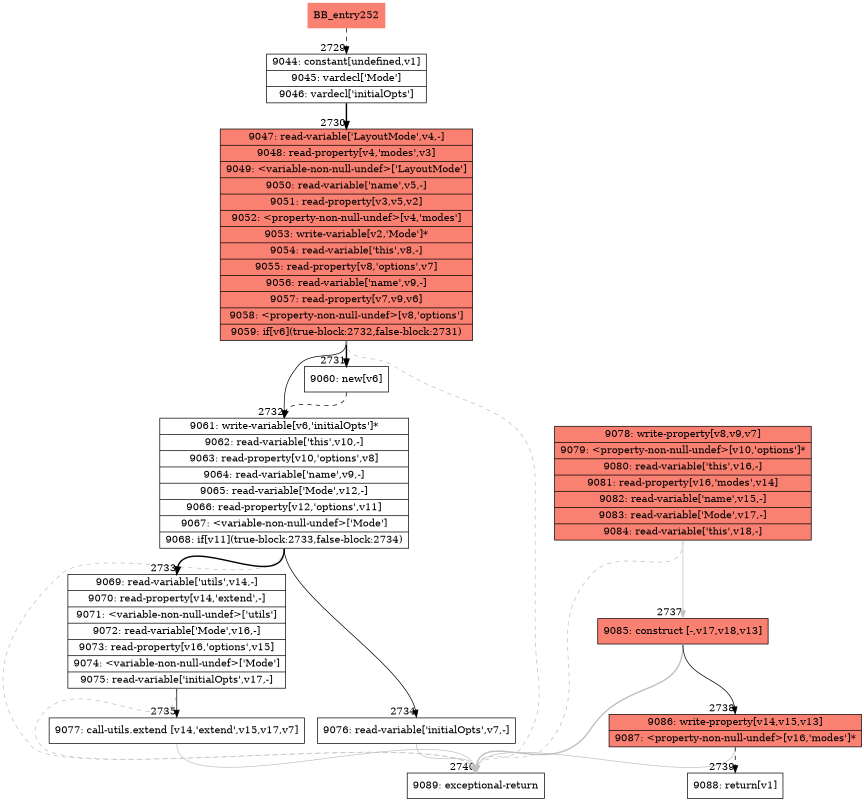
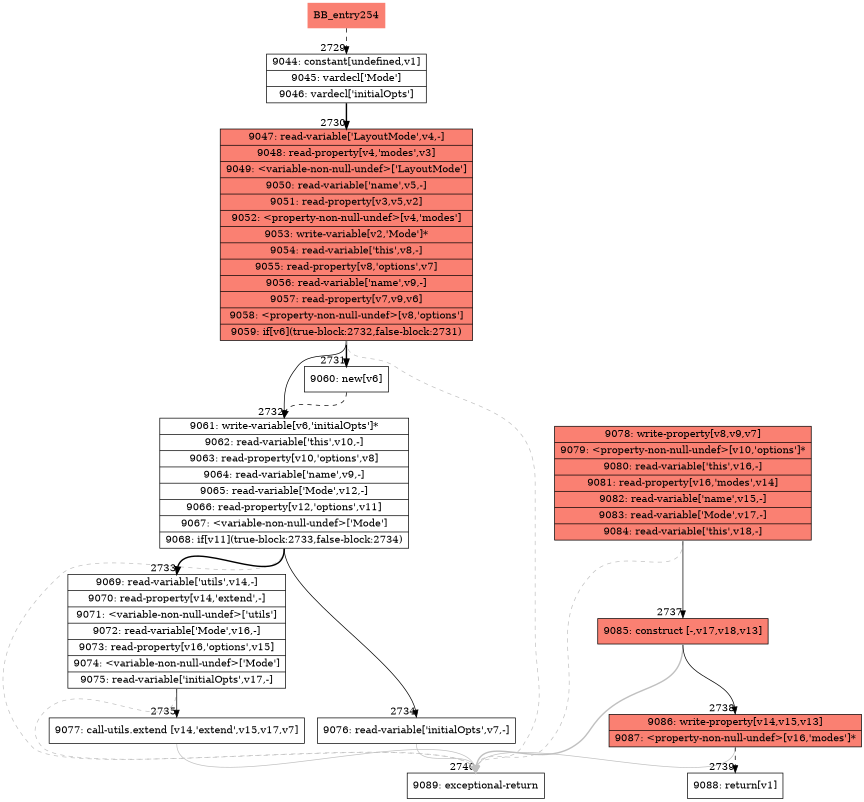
(346, 16) -> (346, 16)
(683, 576) -> (683, 576)
